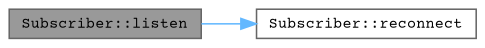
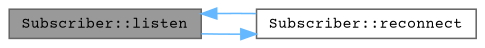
none -> (237, 13)
